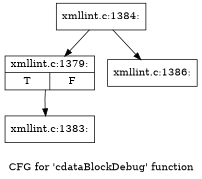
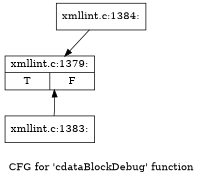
(152, 73) -> none
(45, 99) -> (55, 107)
